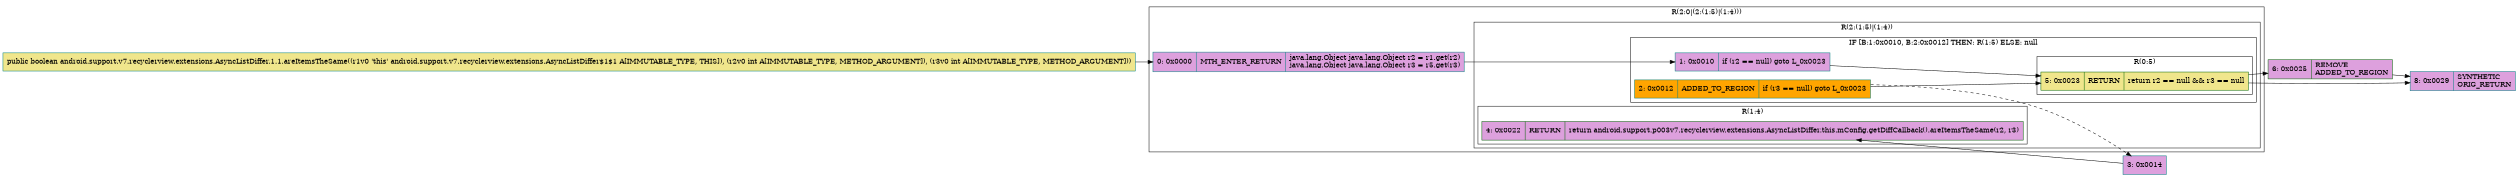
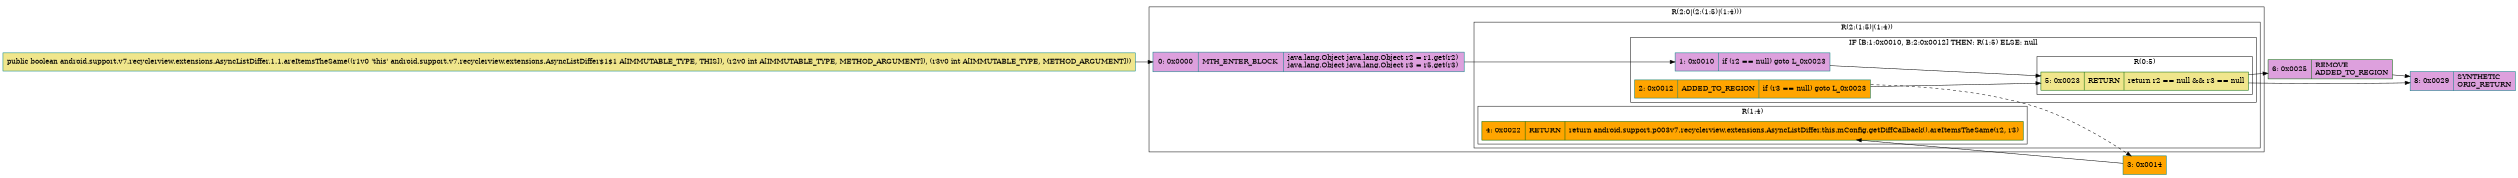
(1241, 62) -> (1240, 62)
(1753, 131) -> (1753, 131)
(2145, 165) -> (2145, 165)
